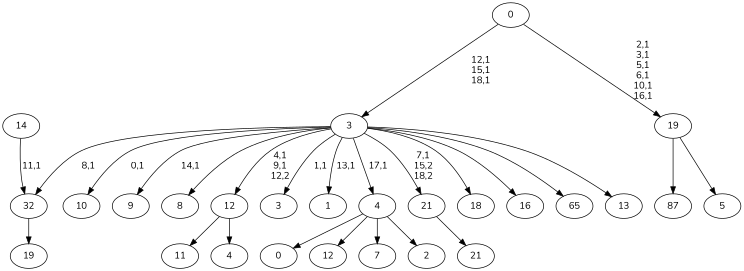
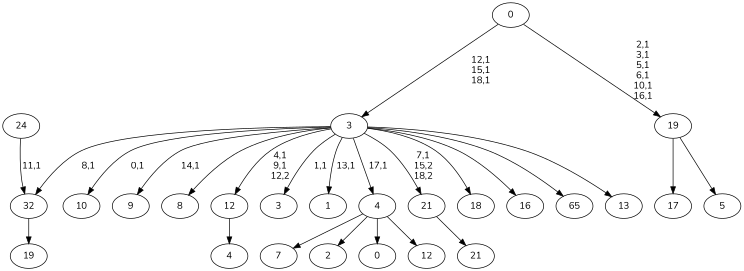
(21, 126) -> (21, 126)
(673, 206) -> (673, 206)
(180, 256) -> none
